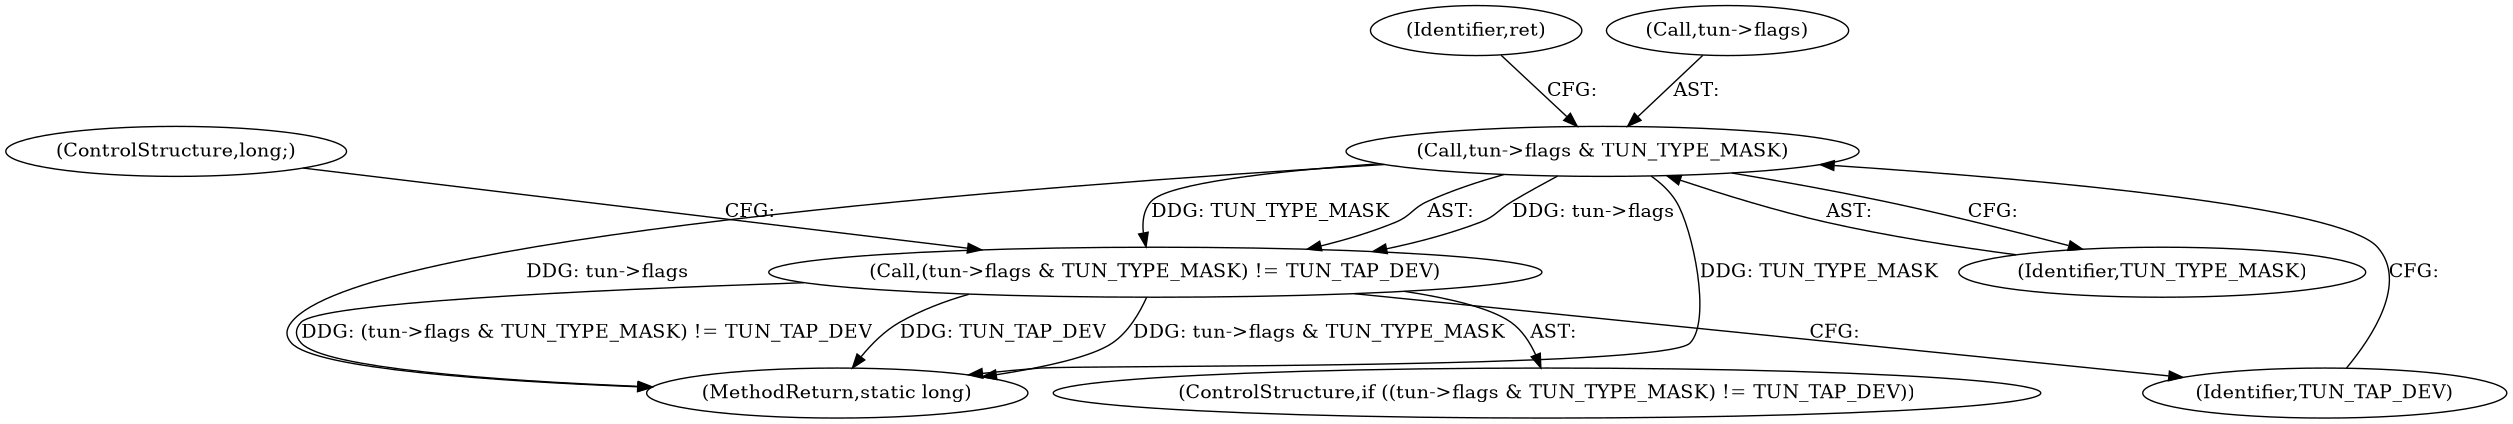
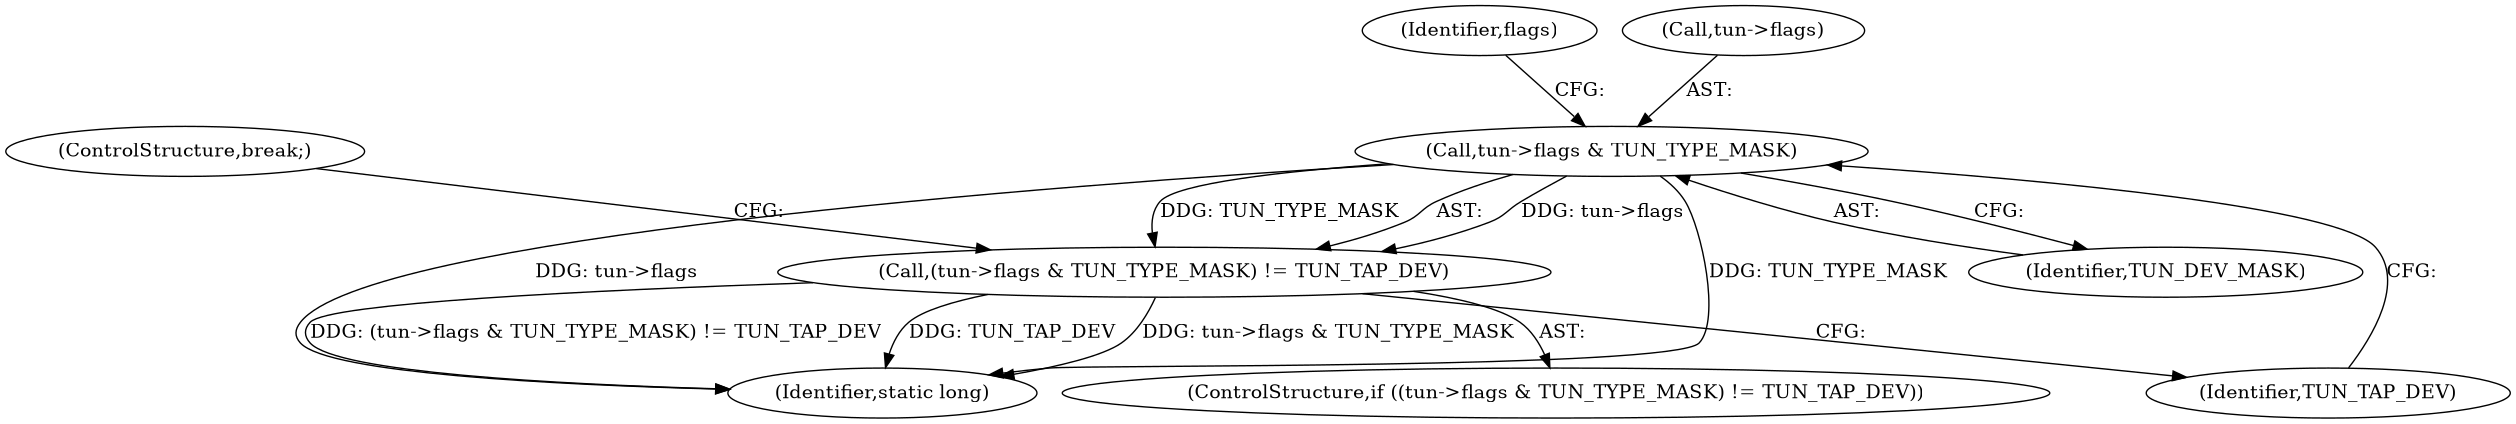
(1476, 31) -> (1480, 31)
(176, 151) -> (185, 151)
(2162, 272) -> (2166, 272)
(837, 393) -> (882, 393)
